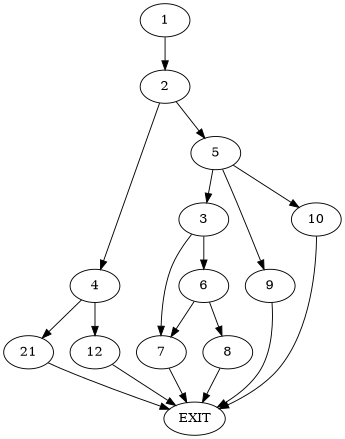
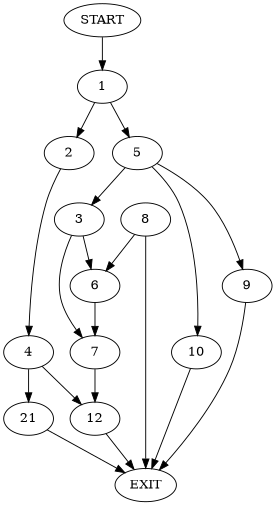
none -> (102, 20)
(188, 116) -> (118, 116)
(214, 315) -> (123, 249)
(176, 381) -> (95, 381)
